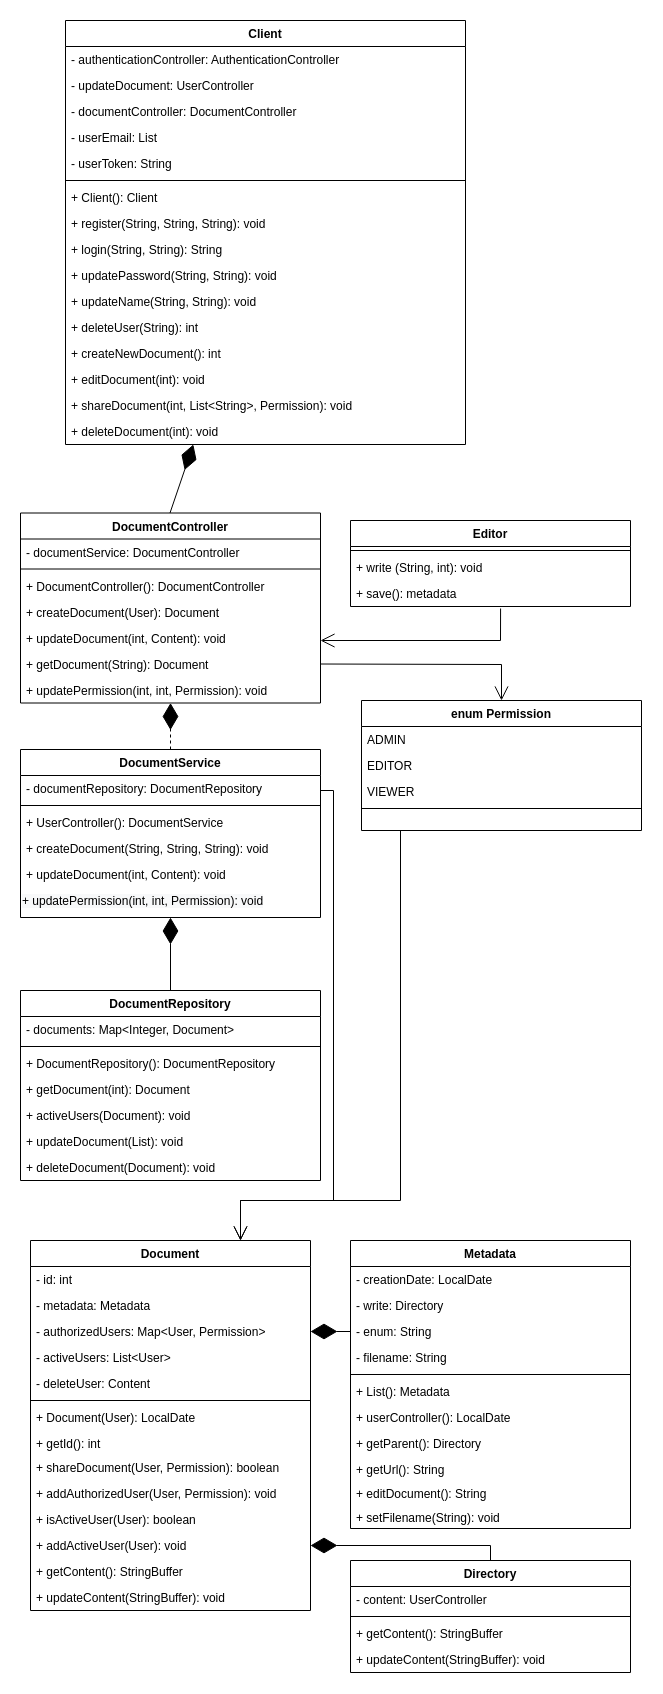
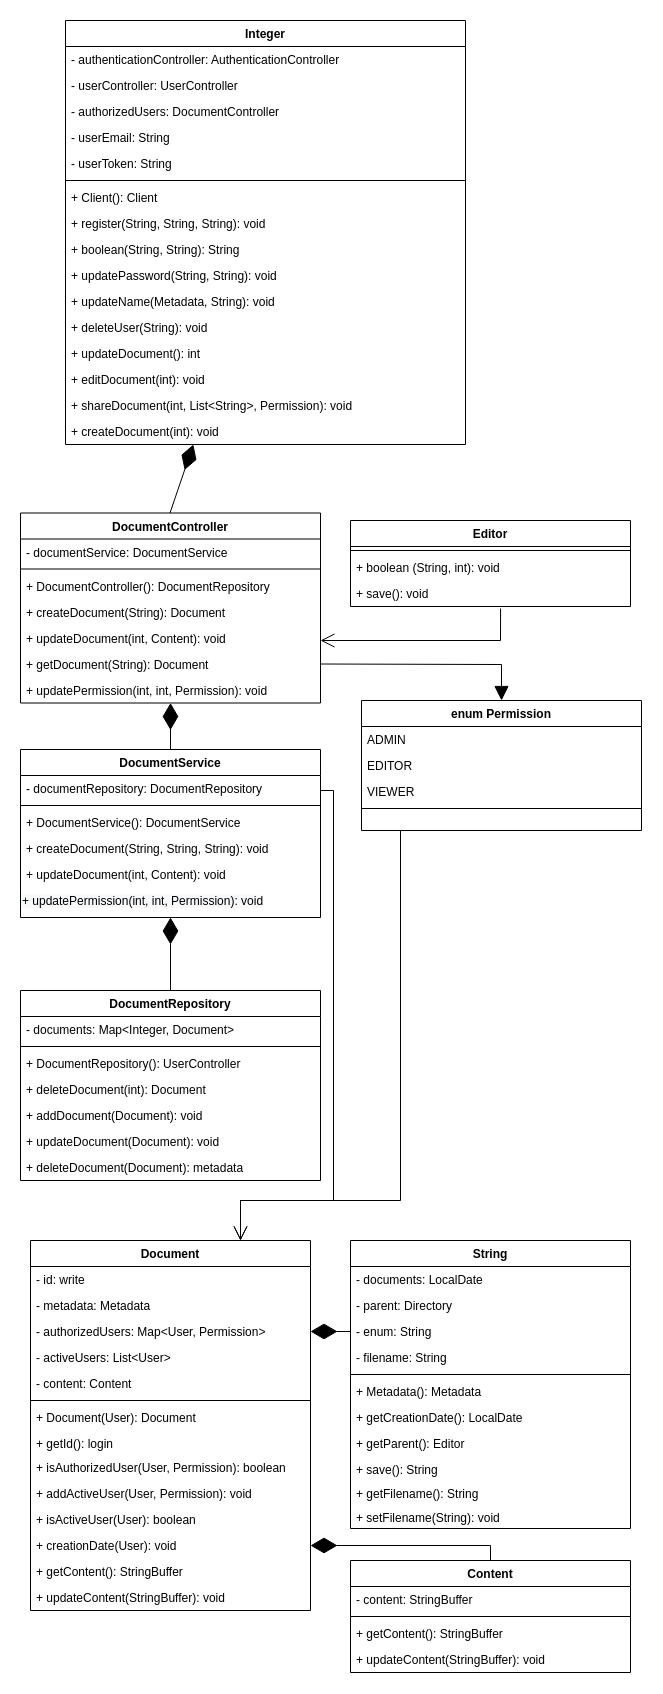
(265, 34) -> (265, 34)
(171, 86) -> (168, 86)
(194, 112) -> (186, 112)
(119, 138) -> (125, 138)
(160, 250) -> (168, 250)
(173, 302) -> (181, 302)
(146, 328) -> (149, 328)
(152, 354) -> (142, 354)
(152, 432) -> (154, 432)
(141, 553) -> (132, 553)
(431, 568) -> (438, 568)
(156, 587) -> (158, 587)
(412, 594) -> (397, 594)
(129, 613) -> (134, 613)
(502, 690) -> (502, 685)
(171, 739) -> (171, 739)
(134, 823) -> (139, 823)
(159, 1064) -> (144, 1064)
(114, 1090) -> (122, 1090)
(116, 1116) -> (117, 1116)
(112, 1142) -> (127, 1142)
(126, 1168) -> (141, 1168)
(490, 1254) -> (490, 1254)
(58, 1280) -> (65, 1280)
(432, 1280) -> (424, 1280)
(409, 1306) -> (414, 1306)
(100, 1384) -> (92, 1384)
(410, 1392) -> (425, 1392)
(120, 1418) -> (119, 1418)
(444, 1418) -> (449, 1418)
(77, 1444) -> (82, 1444)
(430, 1444) -> (420, 1444)
(165, 1468) -> (172, 1468)
(409, 1470) -> (404, 1470)
(166, 1494) -> (153, 1494)
(429, 1494) -> (424, 1494)
(119, 1546) -> (116, 1546)
(490, 1574) -> (490, 1574)
(432, 1600) -> (427, 1600)
